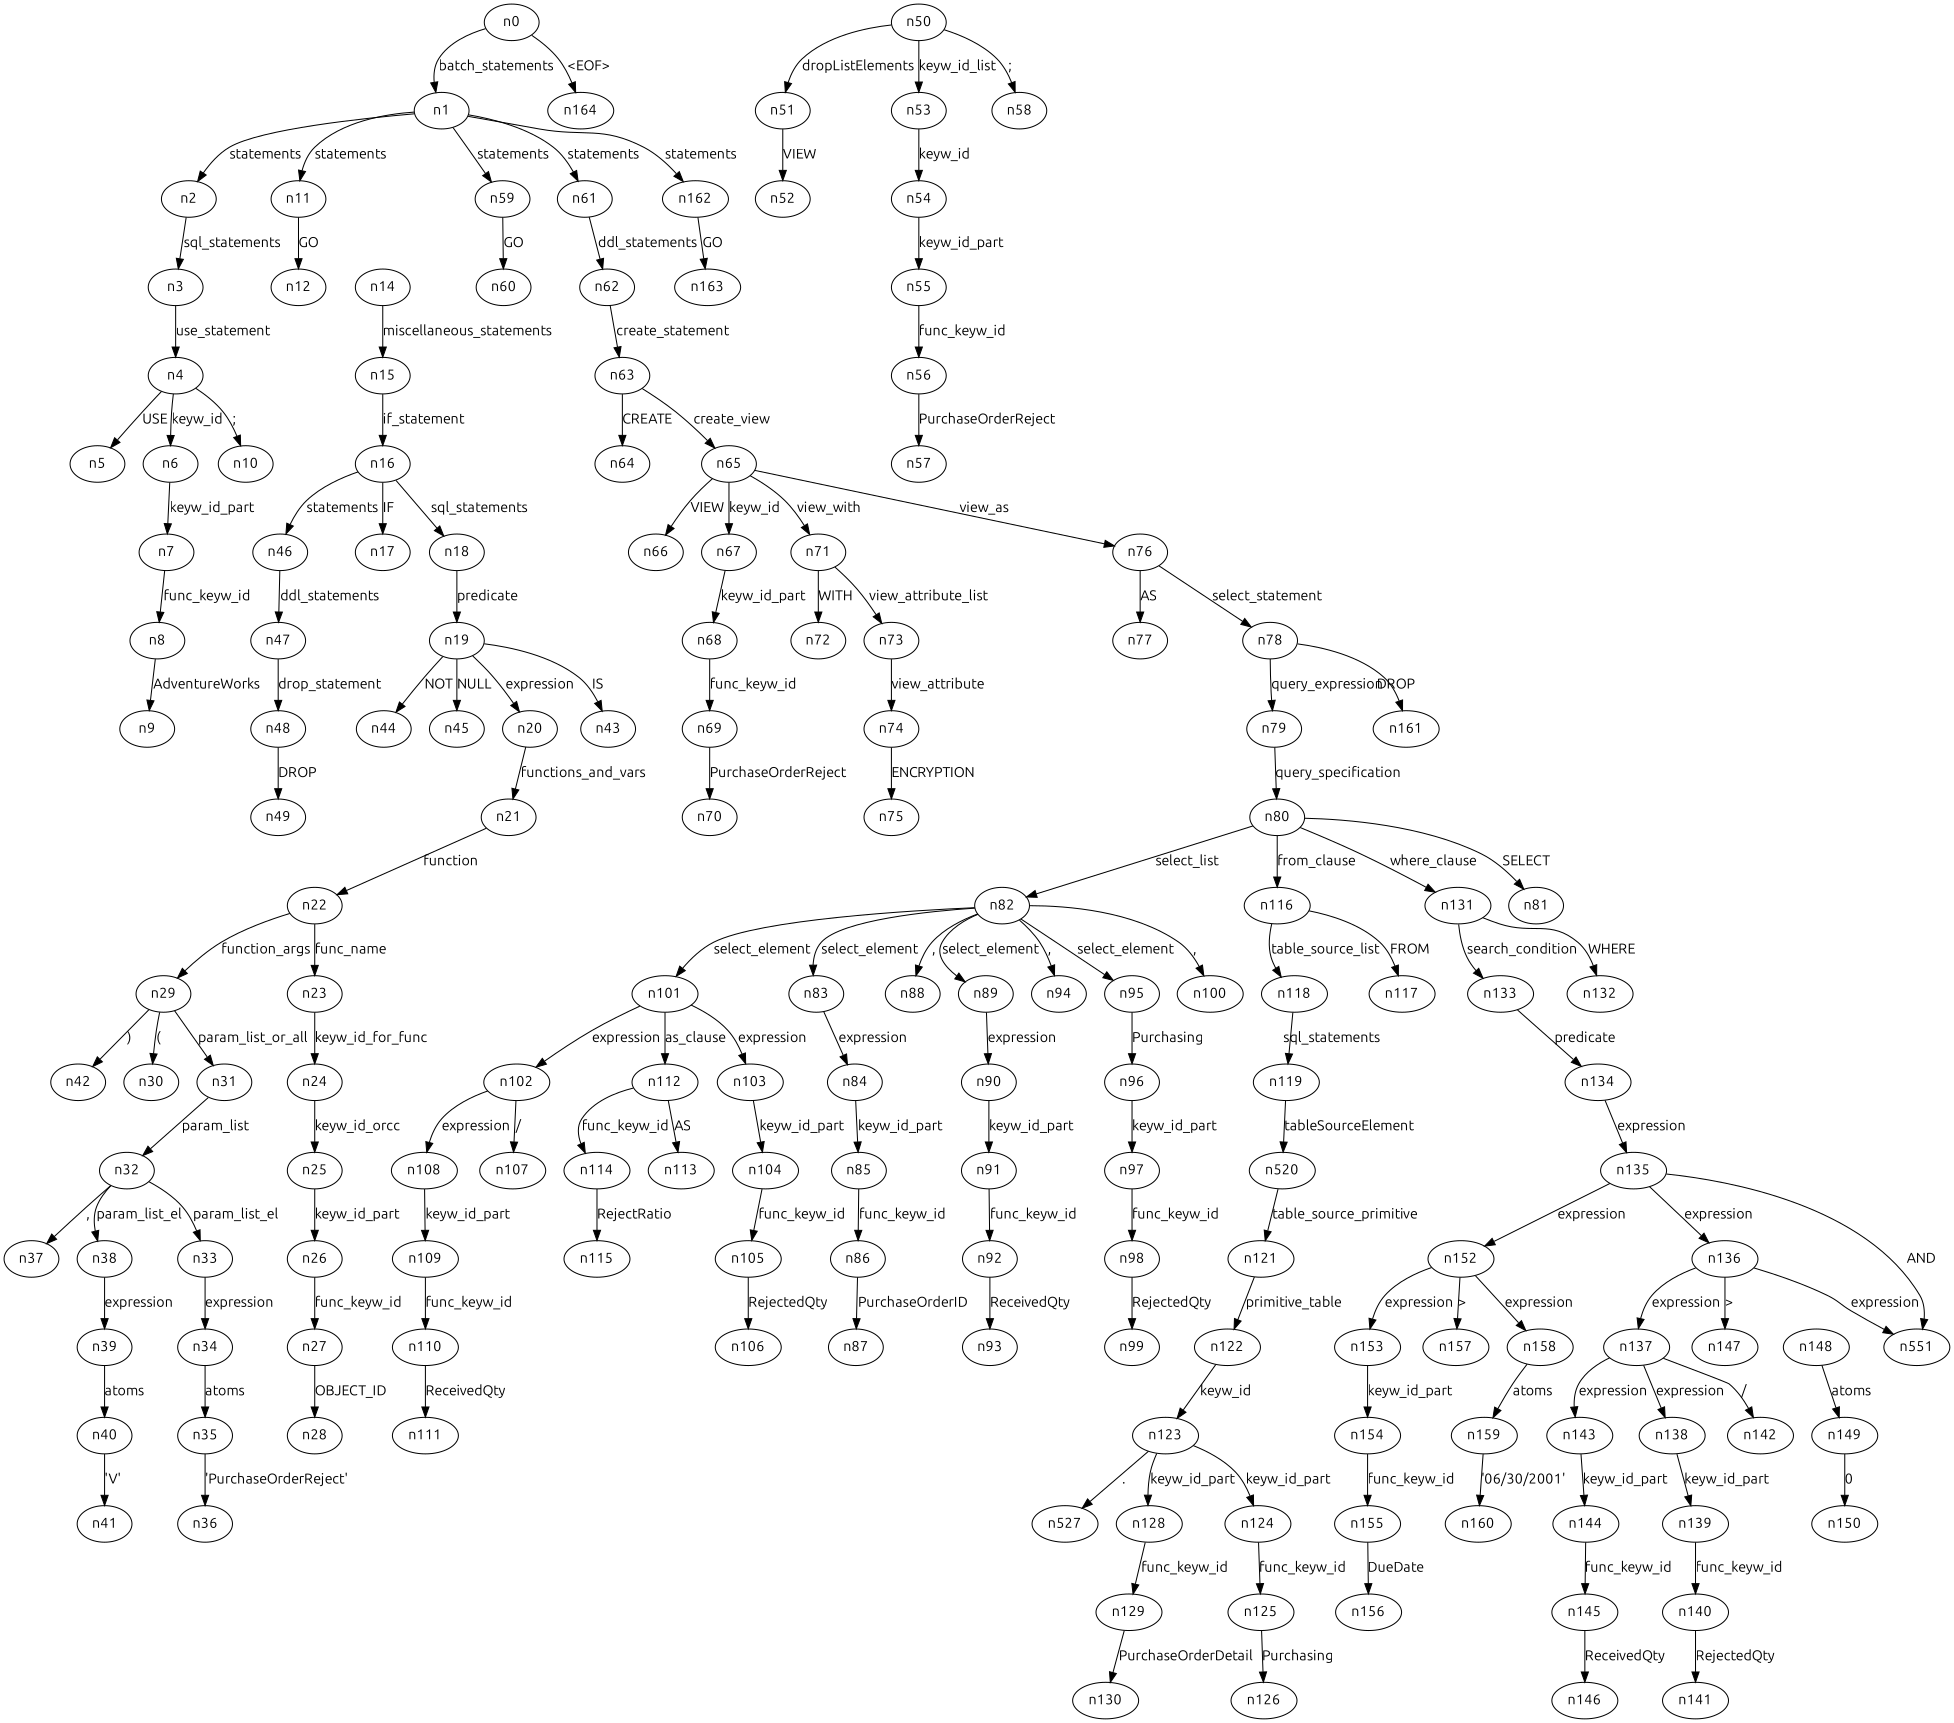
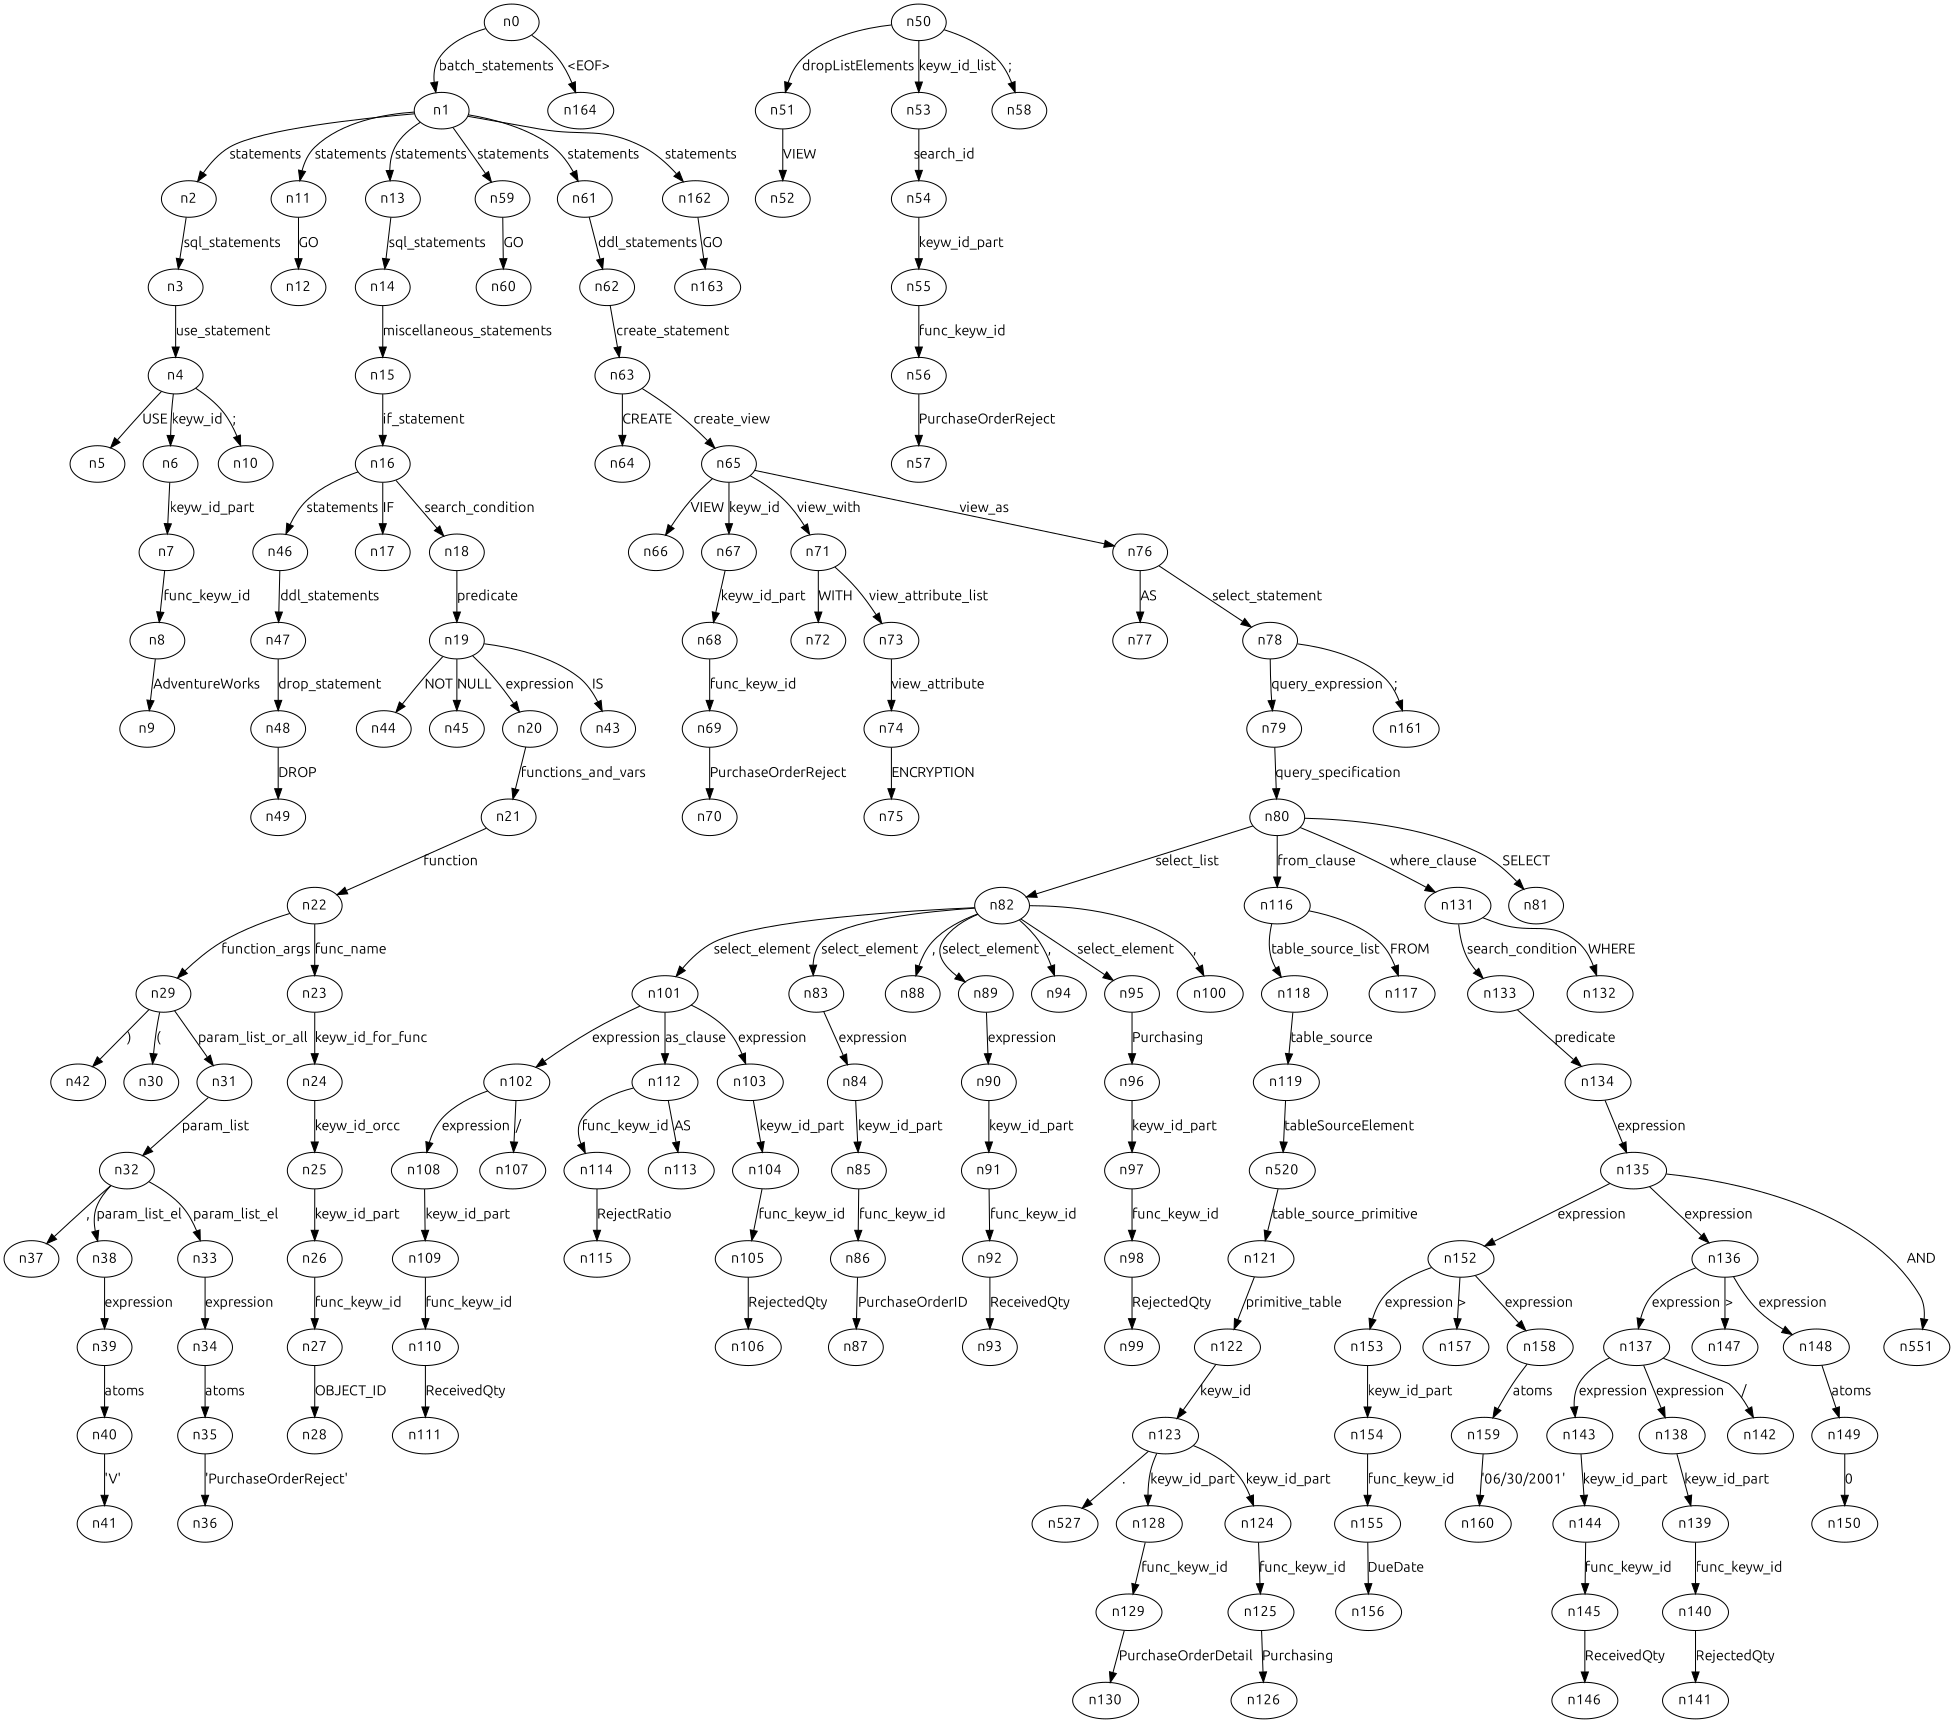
(945, 155) -> (945, 155)
none -> (393, 199)
(480, 508) -> (480, 508)
(1396, 685) -> (1396, 685)
(1332, 1038) -> (1332, 1038)
(1822, 1293) -> (1755, 1307)
